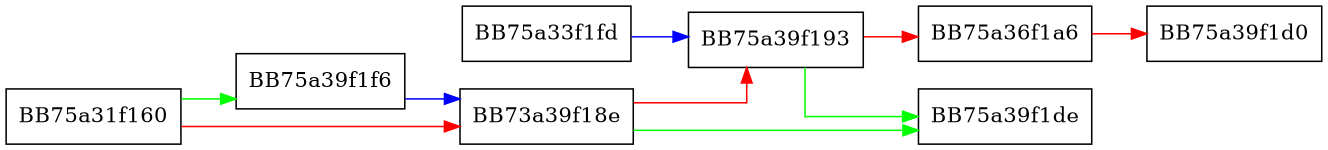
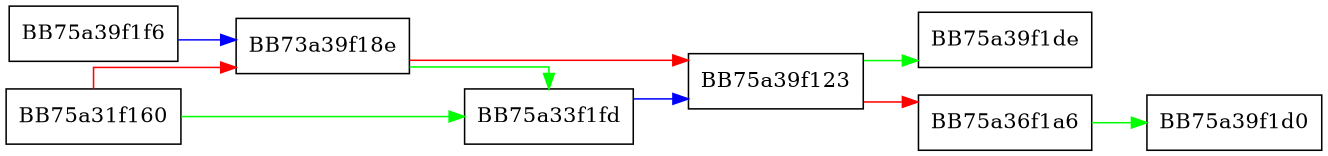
(1112, 34) -> (1112, 123)
(776, 40) -> (776, 81)
(201, 99) -> (315, 117)
(768, 130) -> (483, 67)
